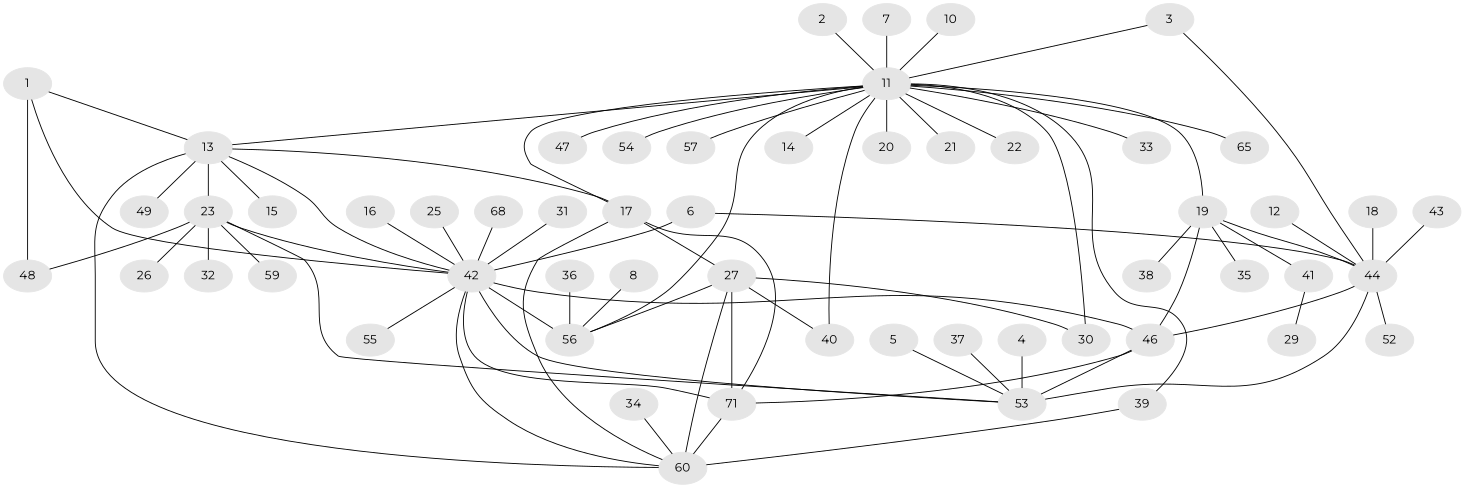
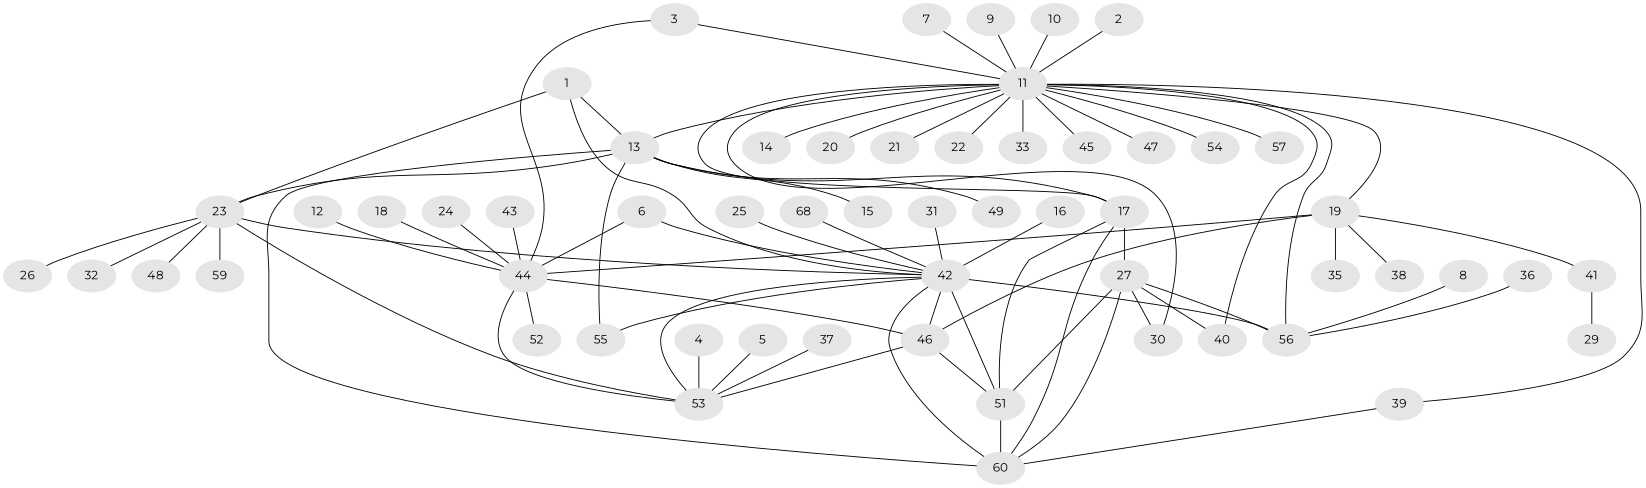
none -> (991, 20)
(1245, 148) -> (1087, 148)
(28, 180) -> (392, 146)
none -> (446, 212)
(333, 224) -> (602, 241)
(634, 404) -> none
(732, 404) -> (1001, 404)
